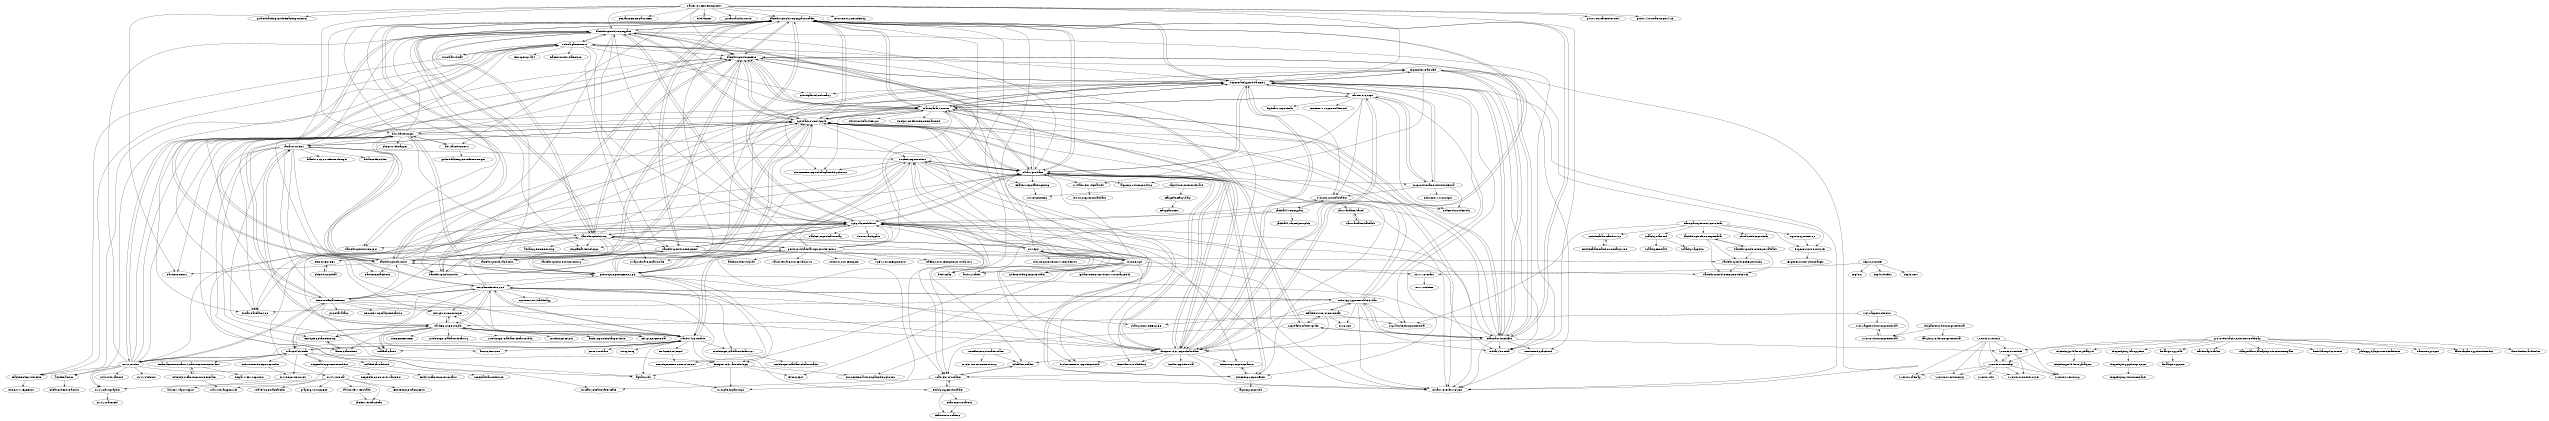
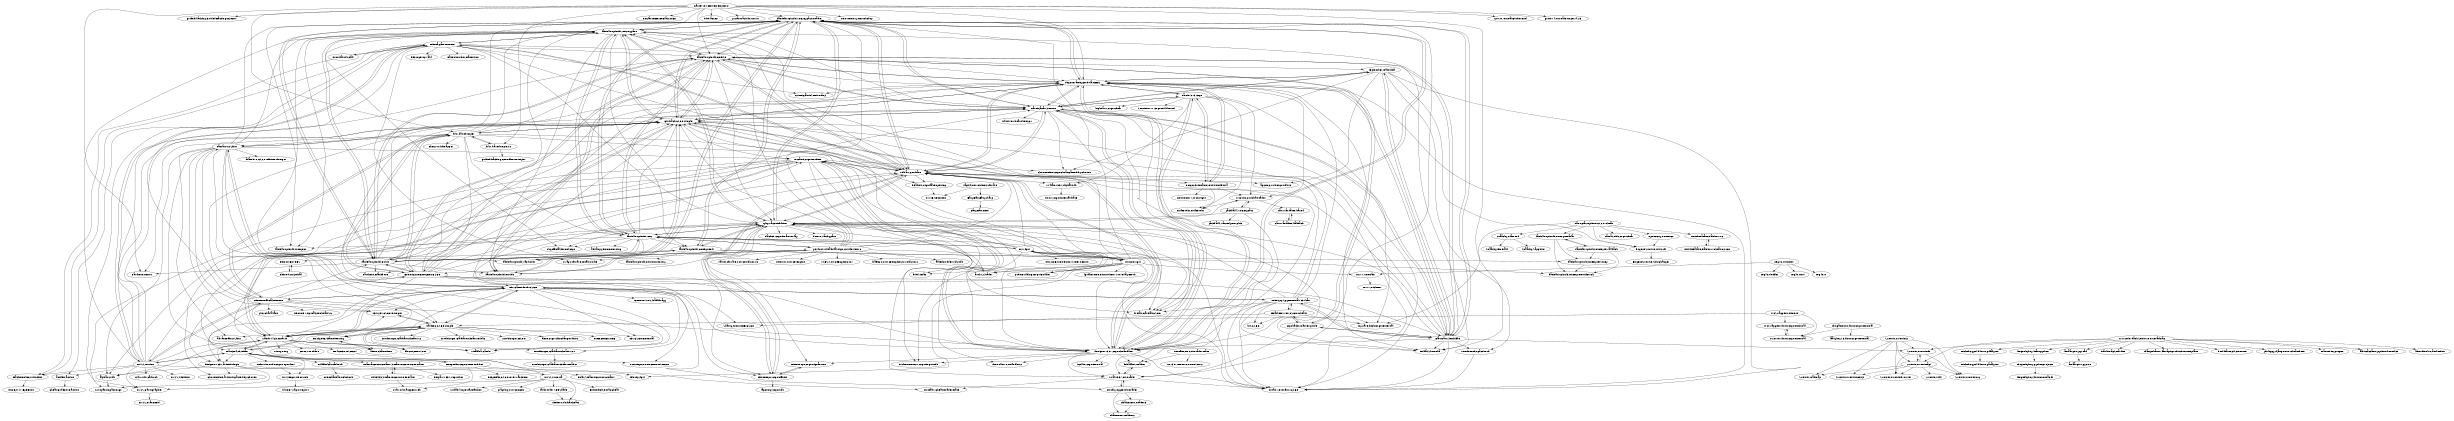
(919, 121) -> none
(290, 296) -> (332, 330)
(409, 390) -> (604, 390)
